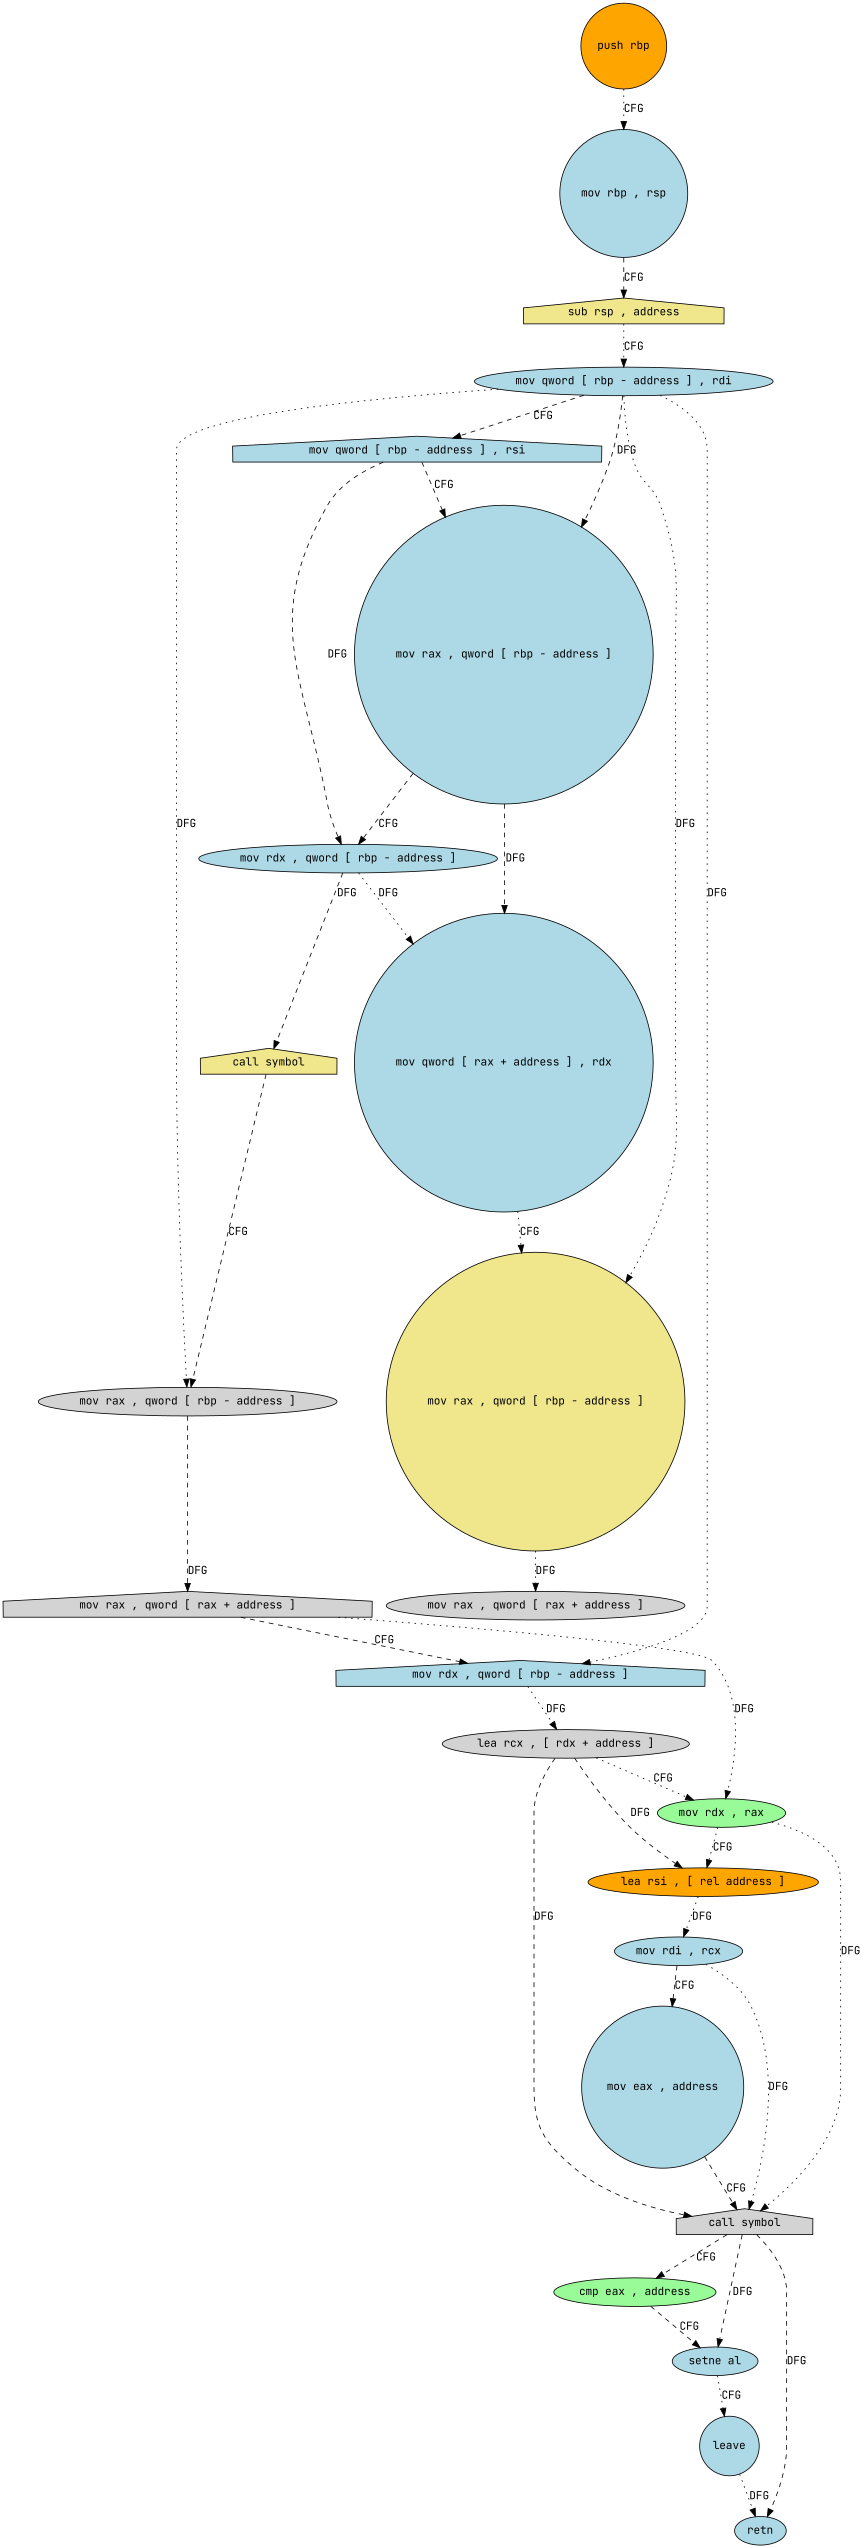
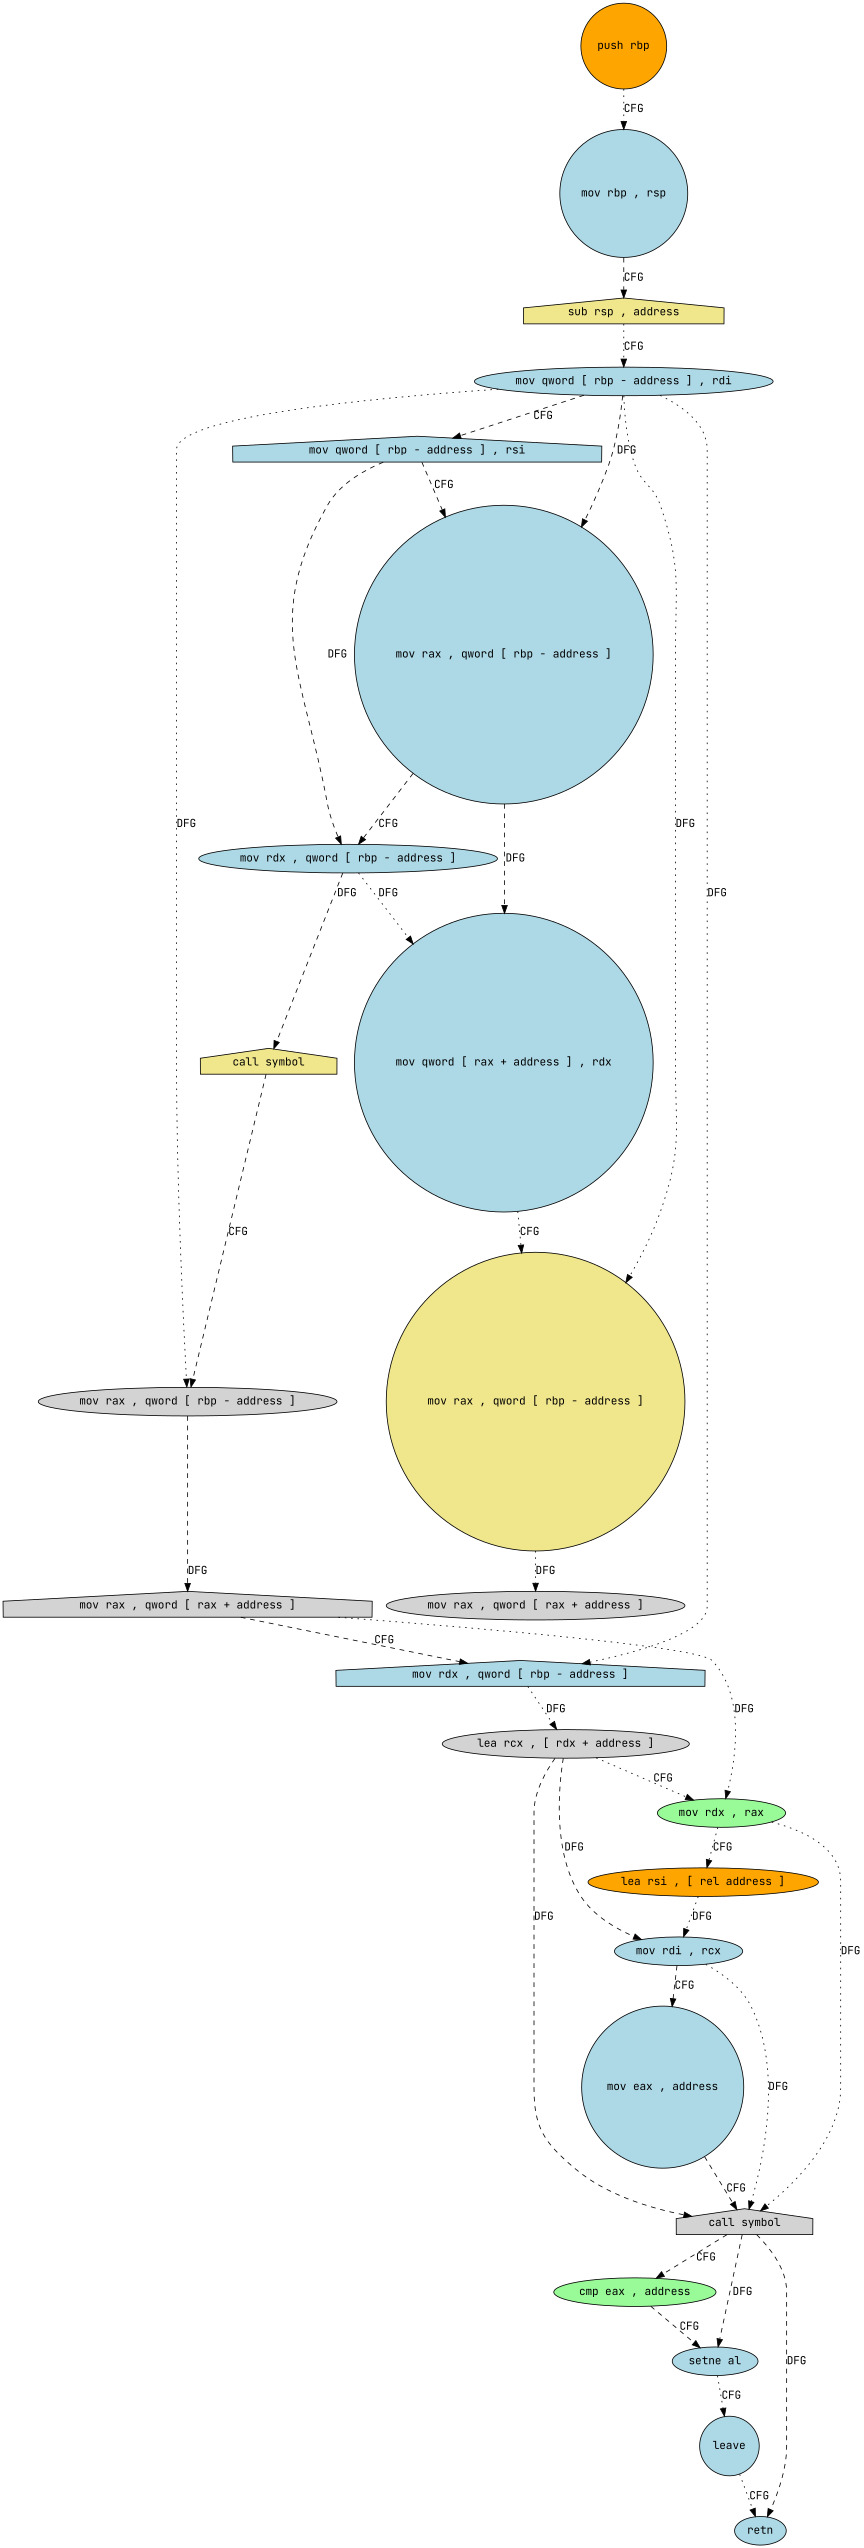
(619, 1816) -> (566, 1862)
(759, 2496) -> (759, 2496)
